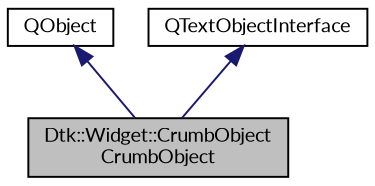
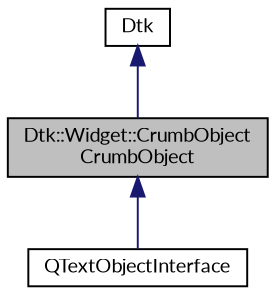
(61, 27) -> (138, 27)
(206, 90) -> (138, 223)
